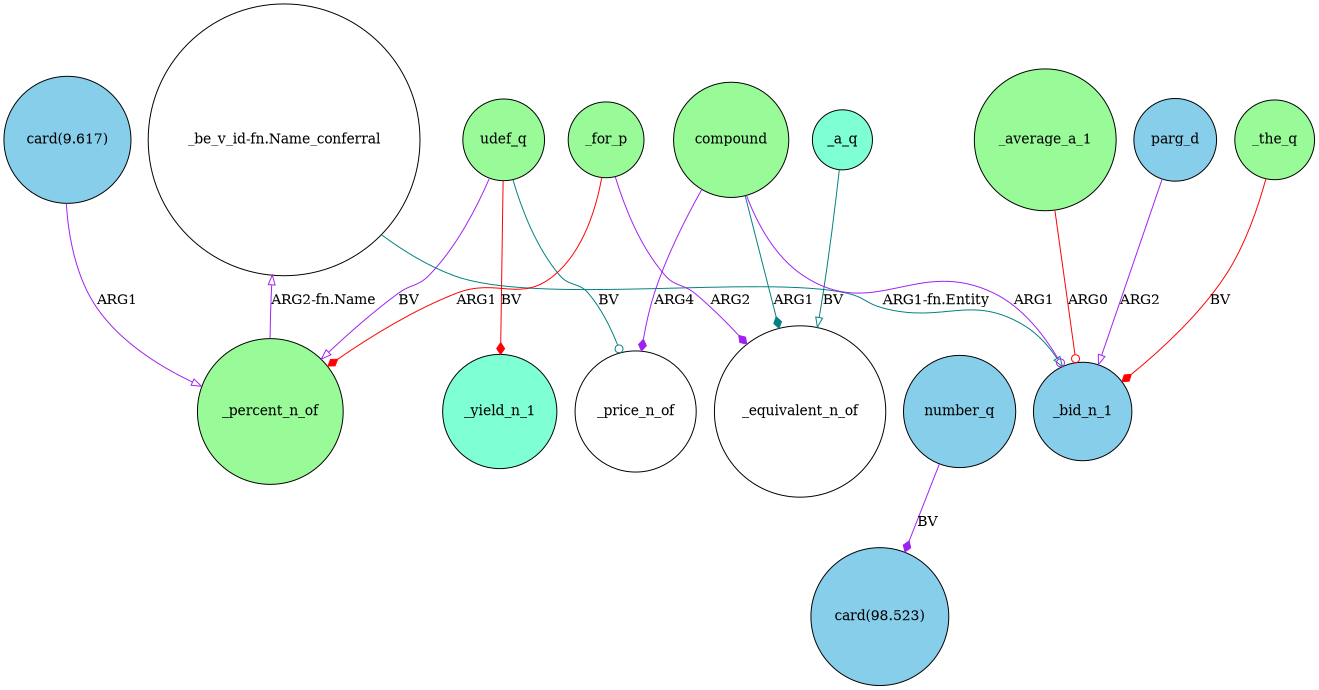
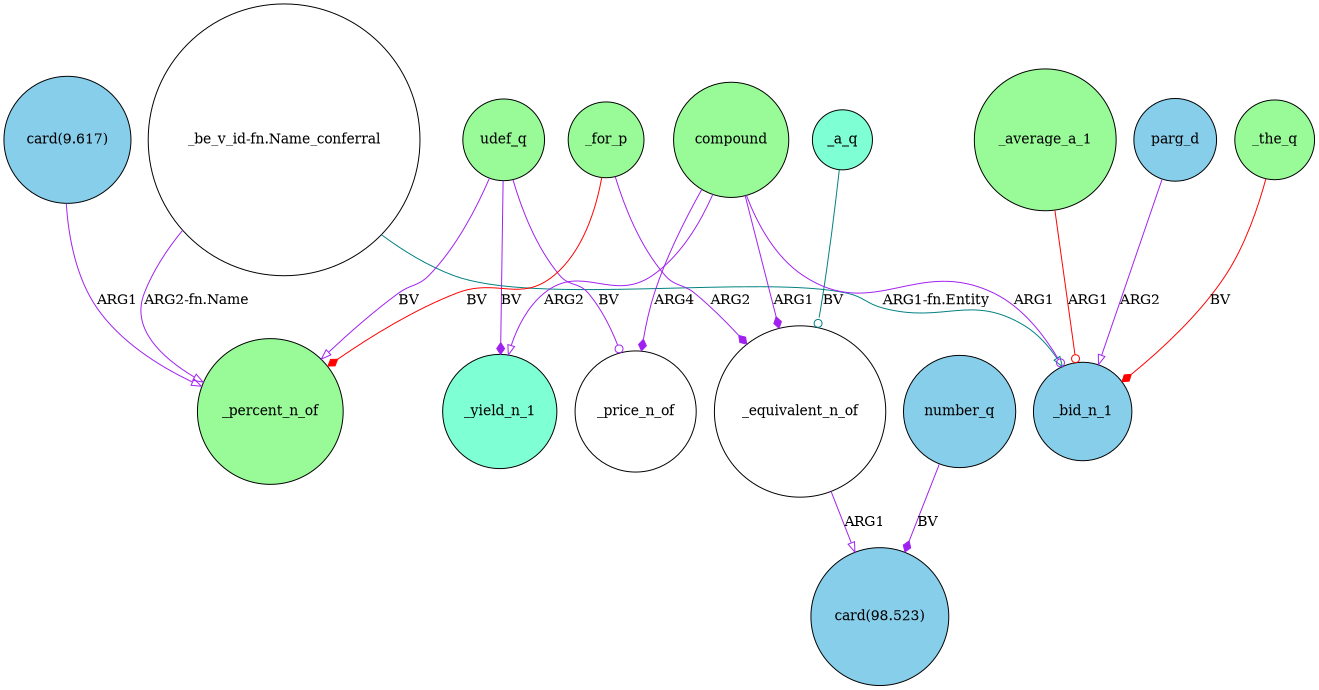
(830, 244) -> (830, 244)
(761, 256) -> (761, 256)
(502, 262) -> (502, 262)
(553, 266) -> (553, 266)
none -> (638, 283)
(477, 301) -> (477, 301)
(1088, 301) -> (1088, 301)
(271, 312) -> (141, 309)
none -> (841, 517)
